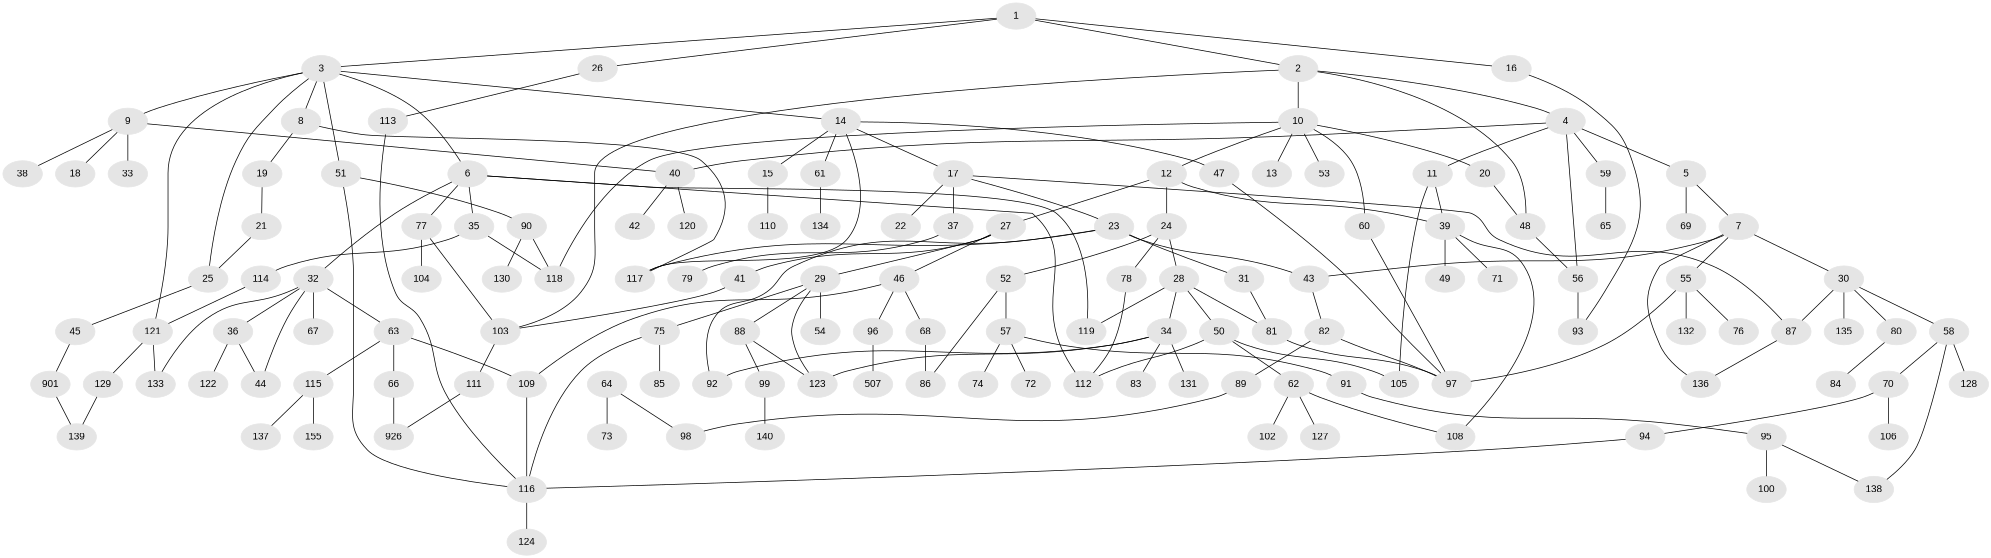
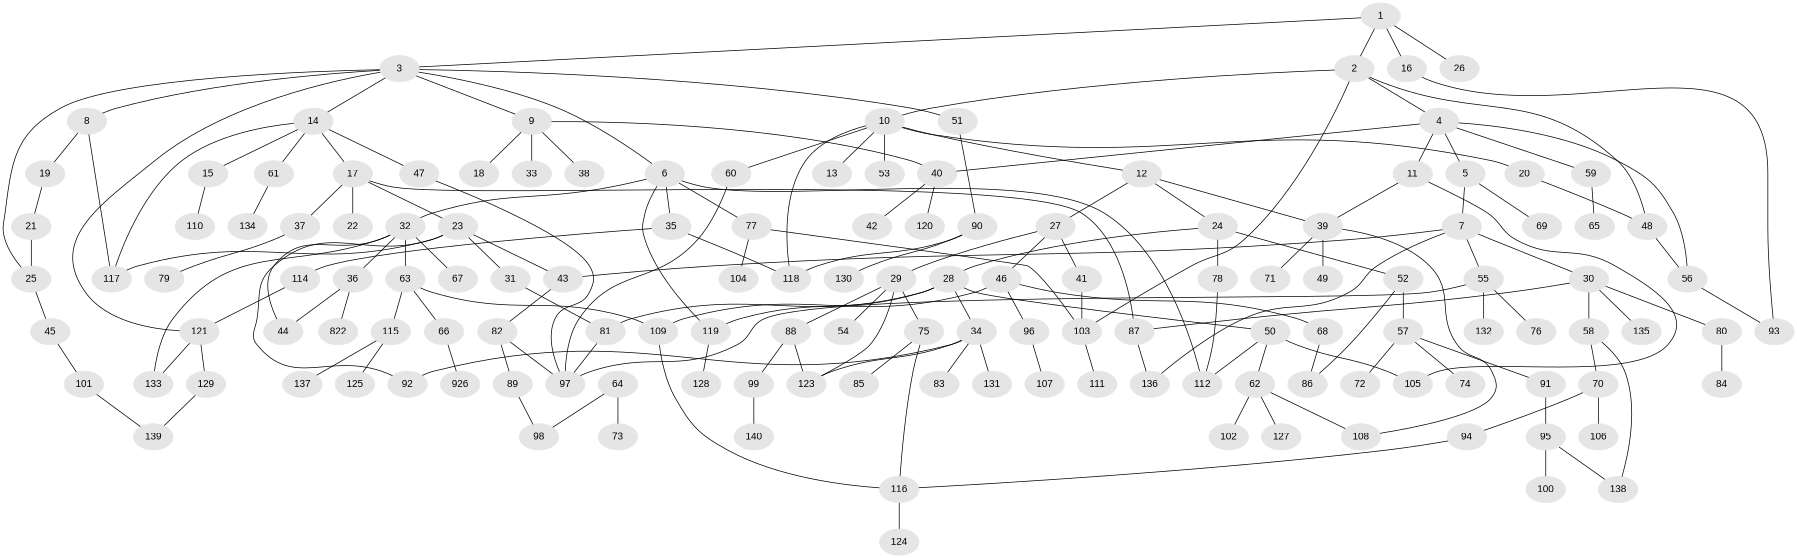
(388, 121) -> none
(1959, 358) -> (705, 364)
(50, 384) -> (84, 384)
(208, 384) -> (338, 332)
(873, 384) -> (1045, 384)
(353, 393) -> none
(434, 411) -> none
(313, 437) -> (355, 384)
